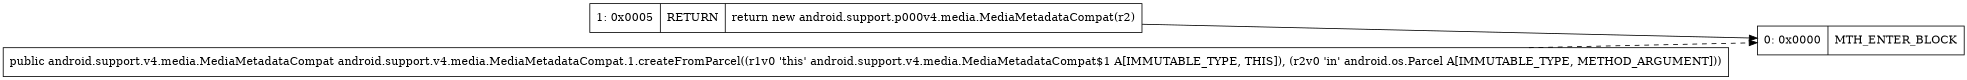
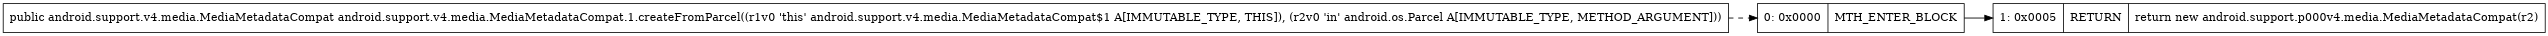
(1446, 31) -> (1974, 18)
